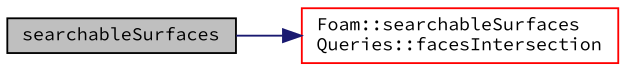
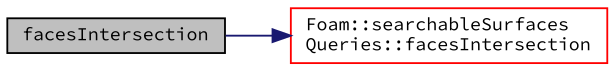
(122, 36) -> (116, 36)
